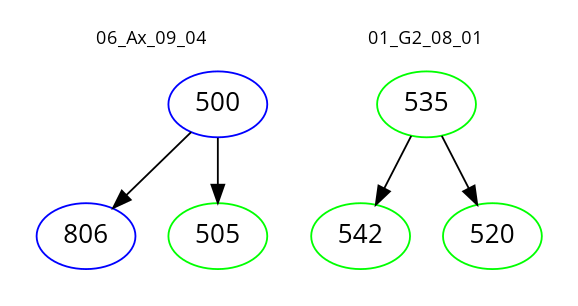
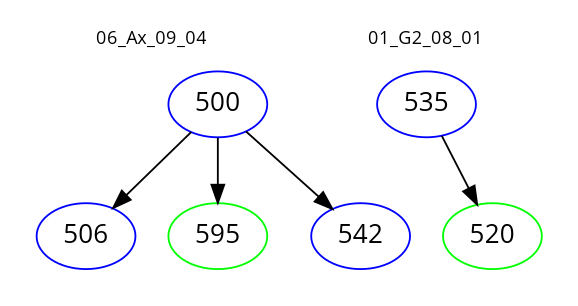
(427, 104) -> (427, 104)
(398, 162) -> (270, 153)
(86, 236) -> (86, 236)
(218, 236) -> (218, 236)
(361, 236) -> (361, 236)
